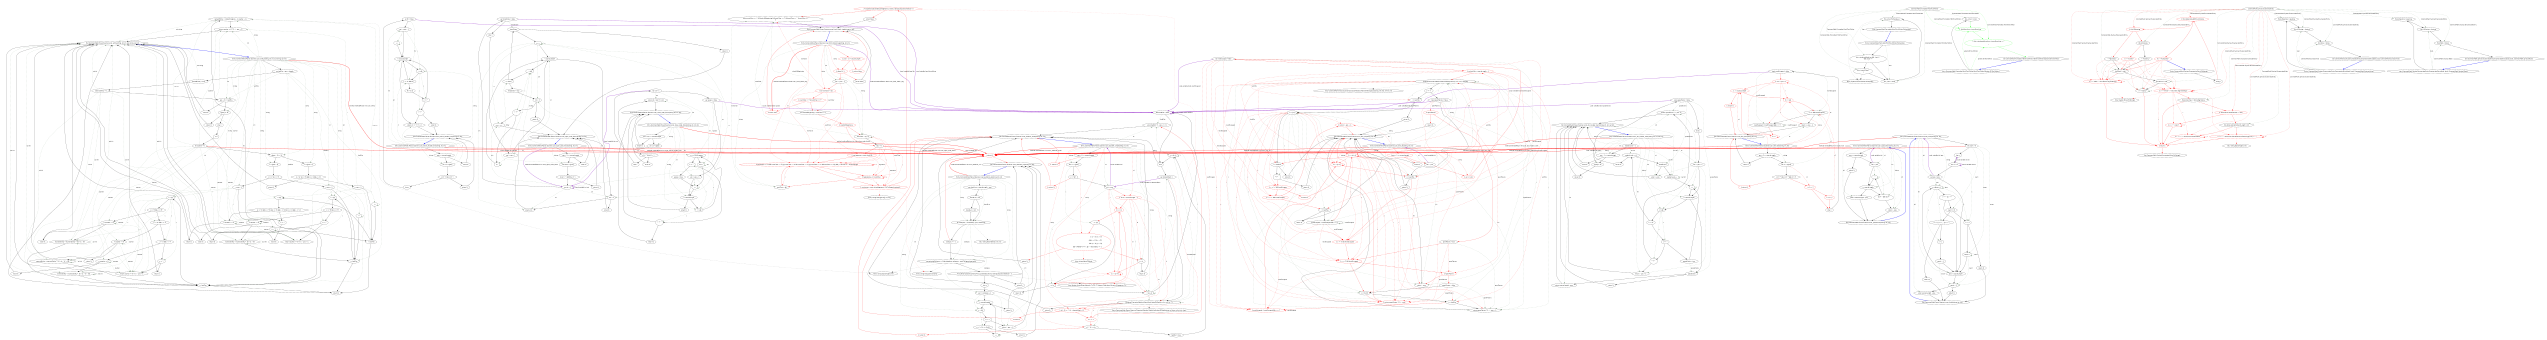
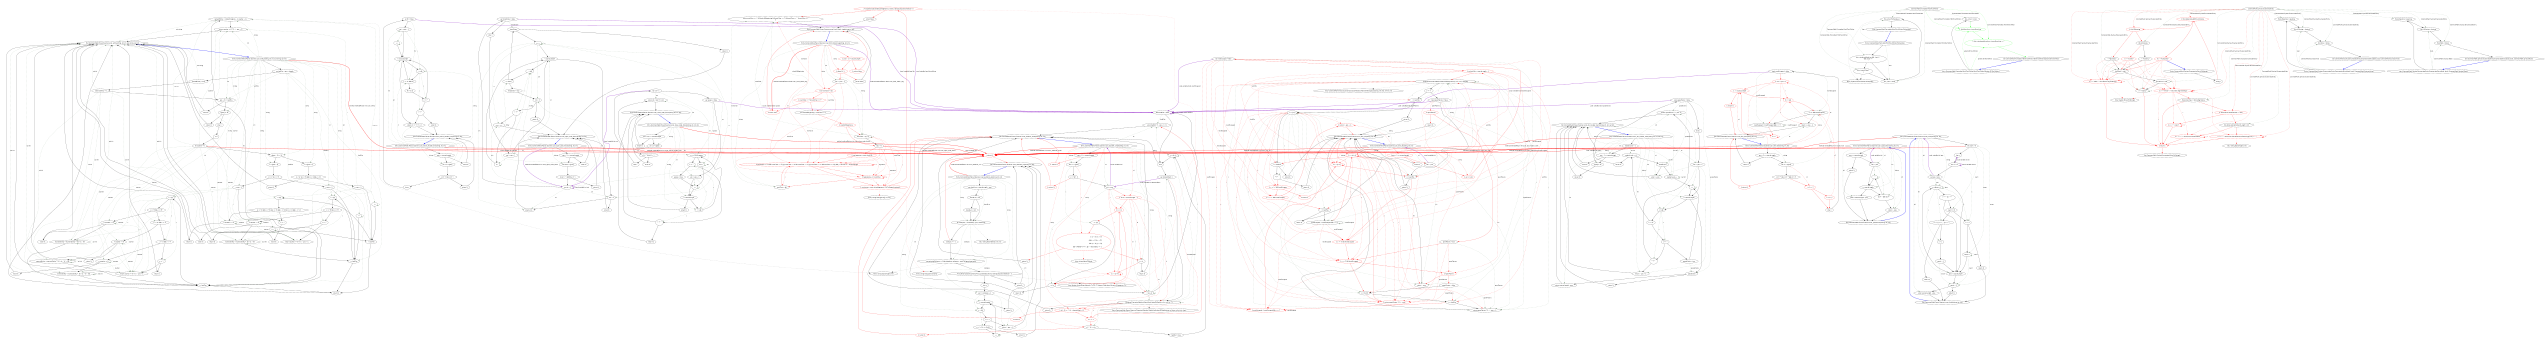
(824, 124) -> (741, 159)
